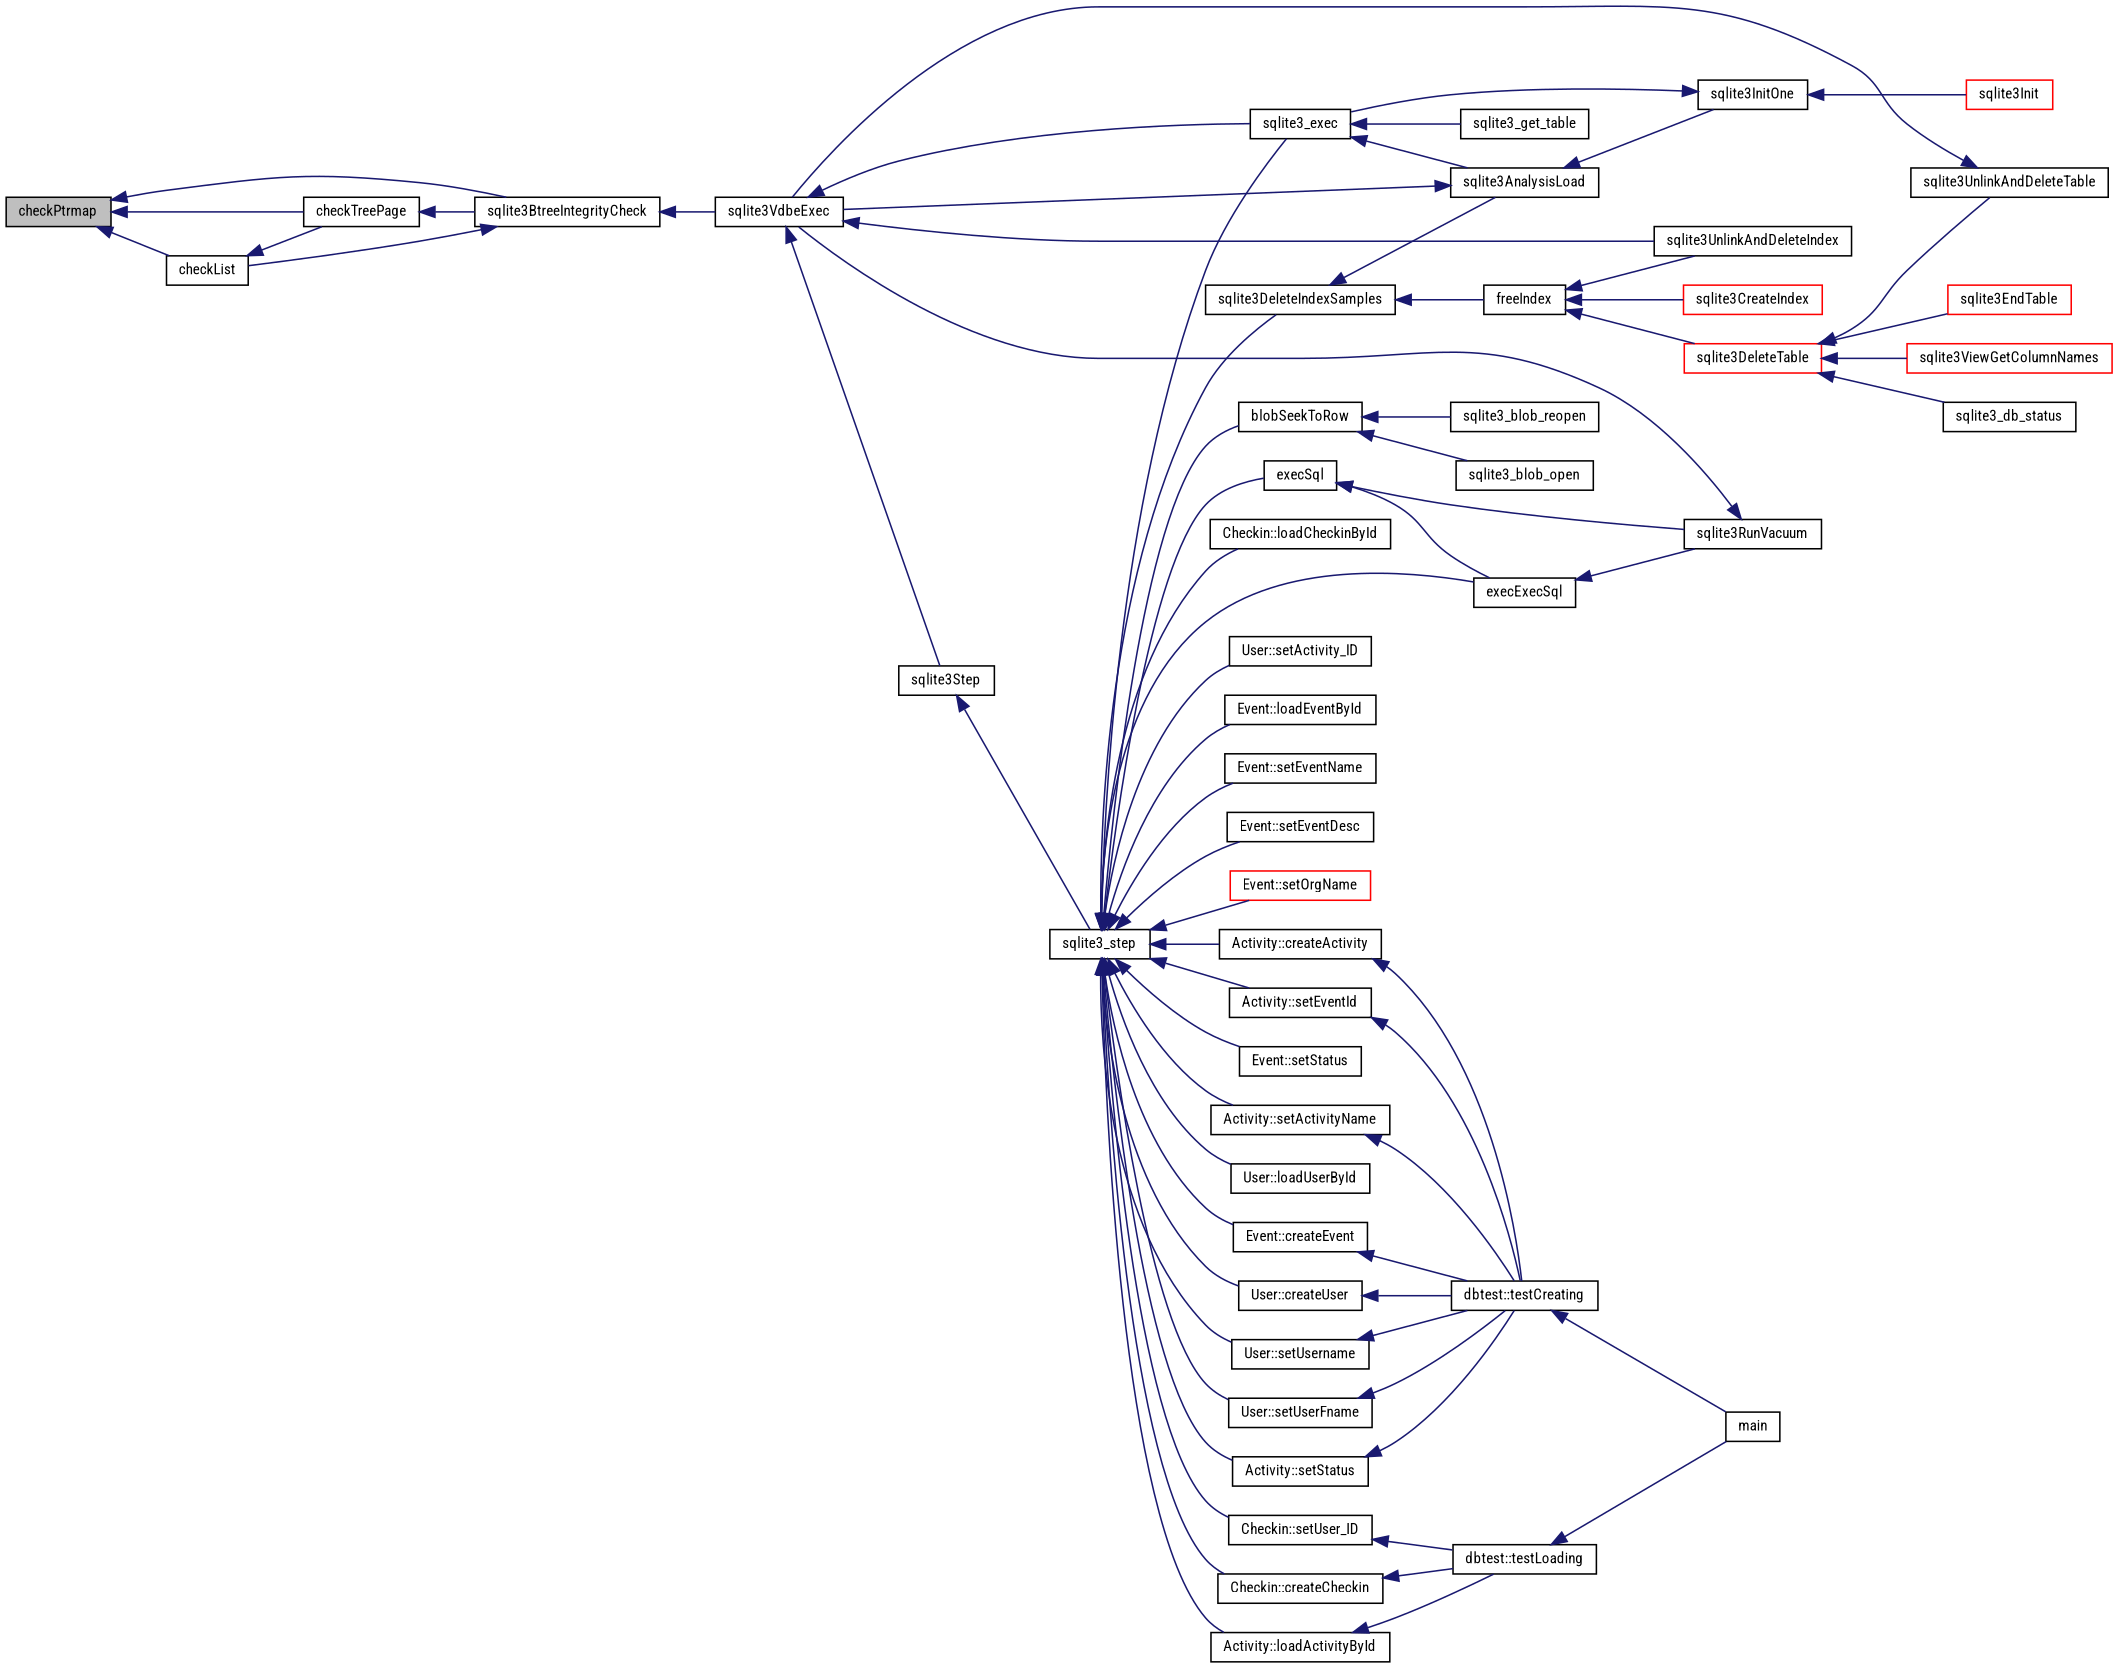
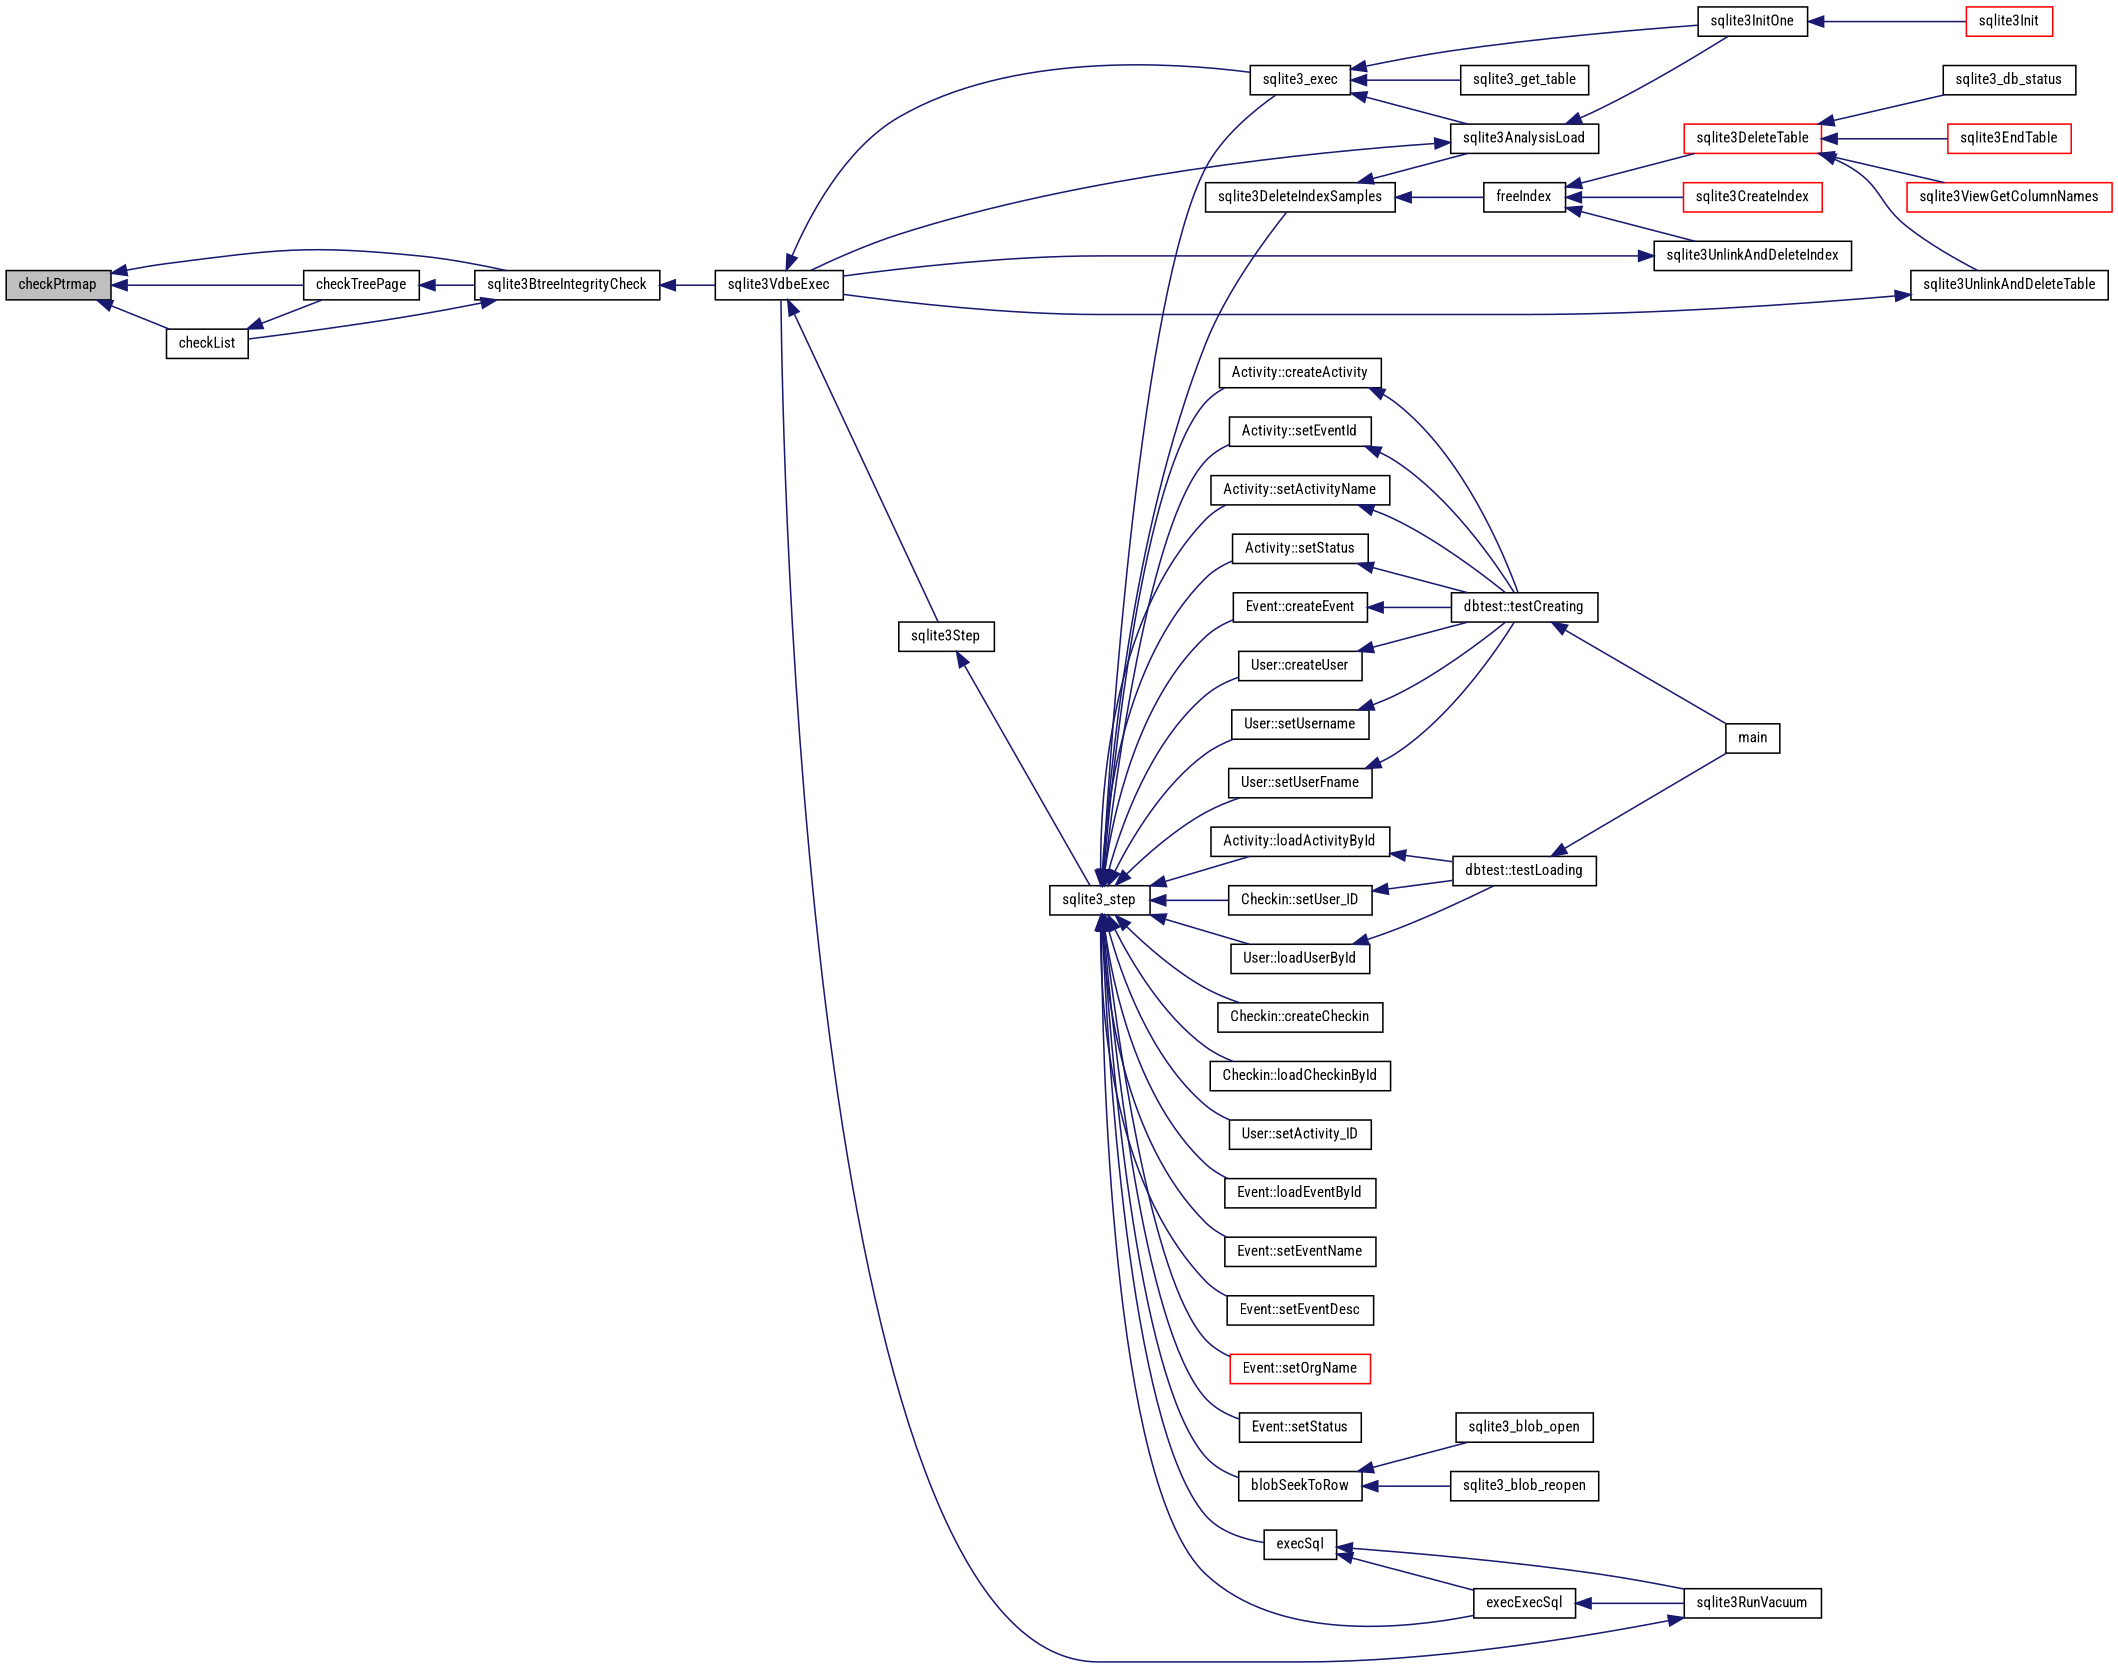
(1516, 90) -> (1531, 41)
(1256, 241) -> (1240, 256)
(1426, 1572) -> (1432, 915)
